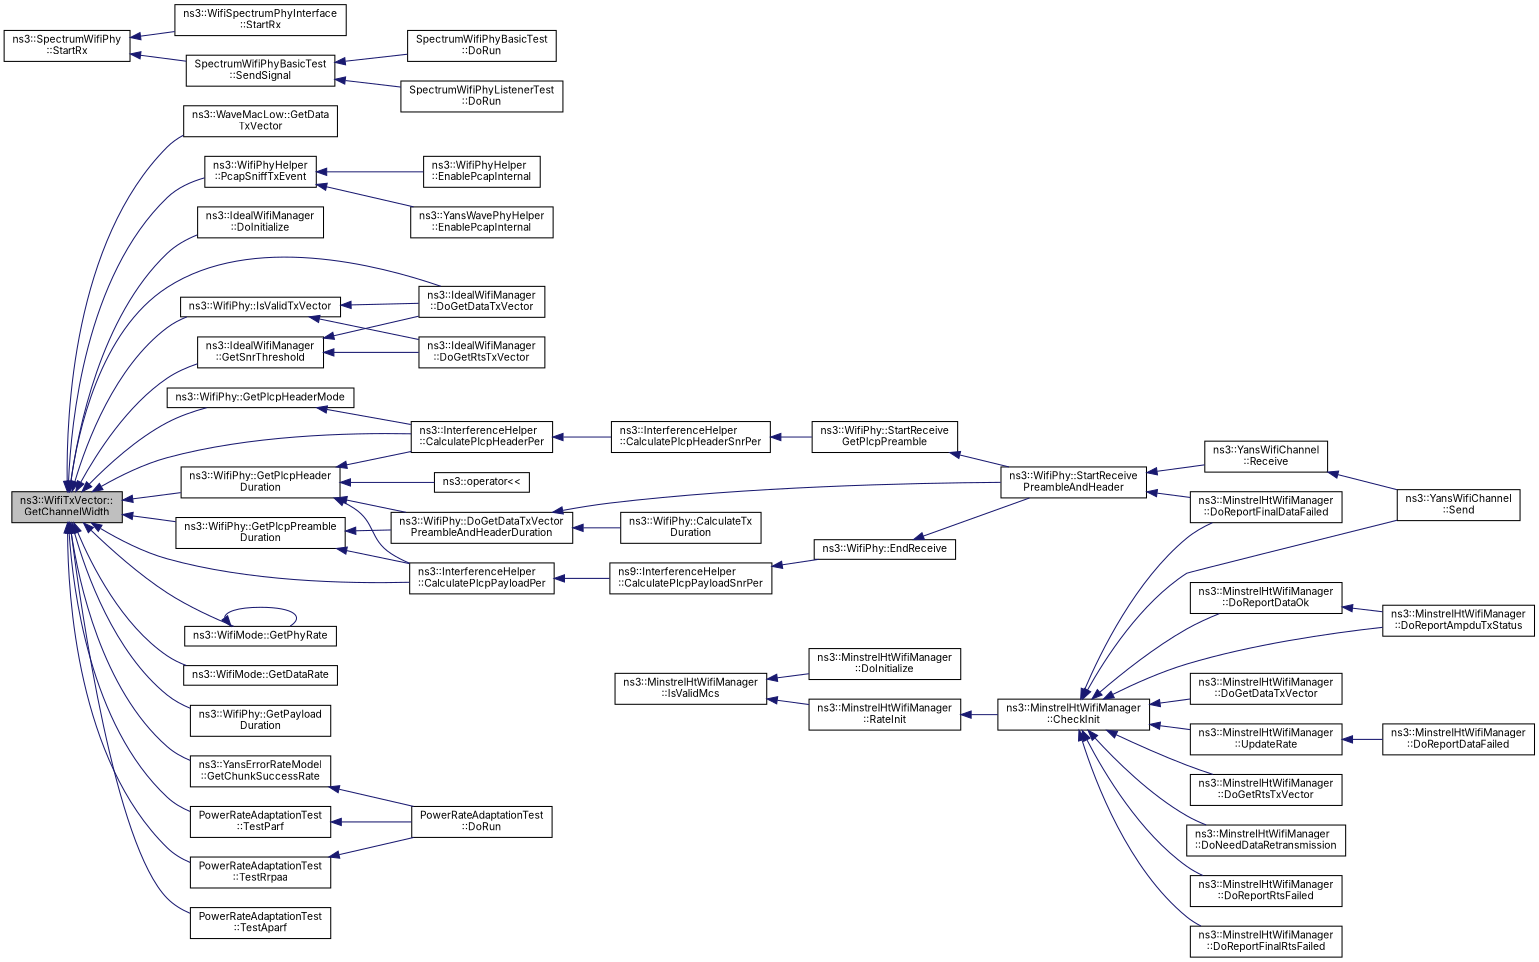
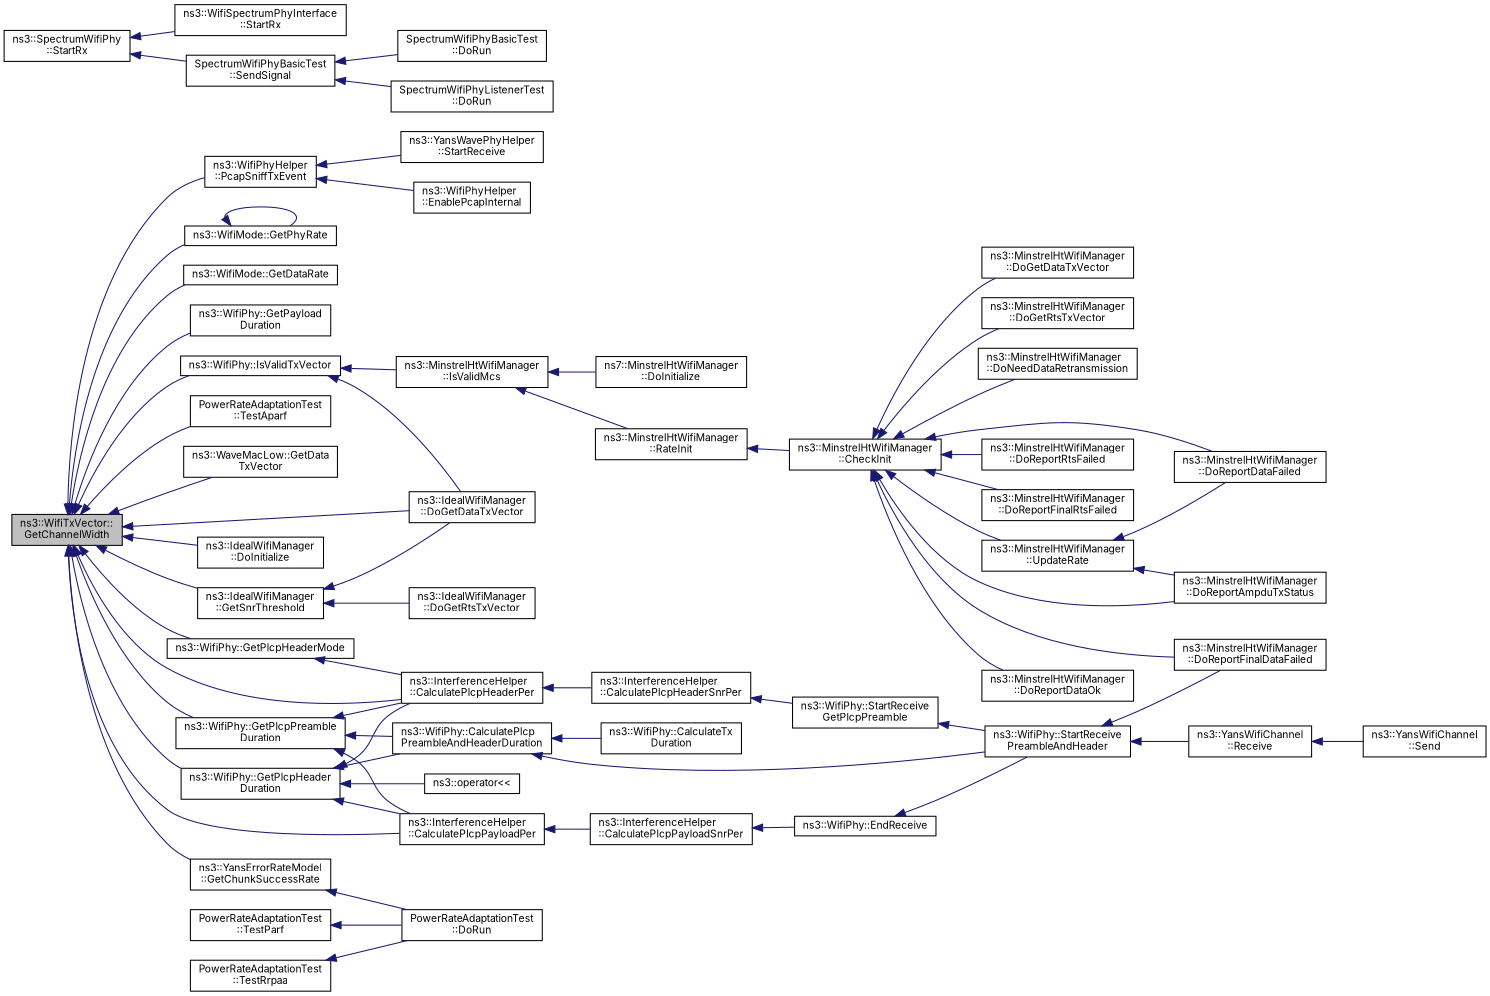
(482, 222) -> (472, 147)
(382, 332) -> (374, 369)
(482, 528) -> (472, 738)
(1217, 565) -> (1075, 423)
(691, 578) -> (671, 829)
(1368, 610) -> (1159, 573)
(885, 664) -> (671, 372)
(105, 702) -> none
none -> (372, 709)
(93, 714) -> none
